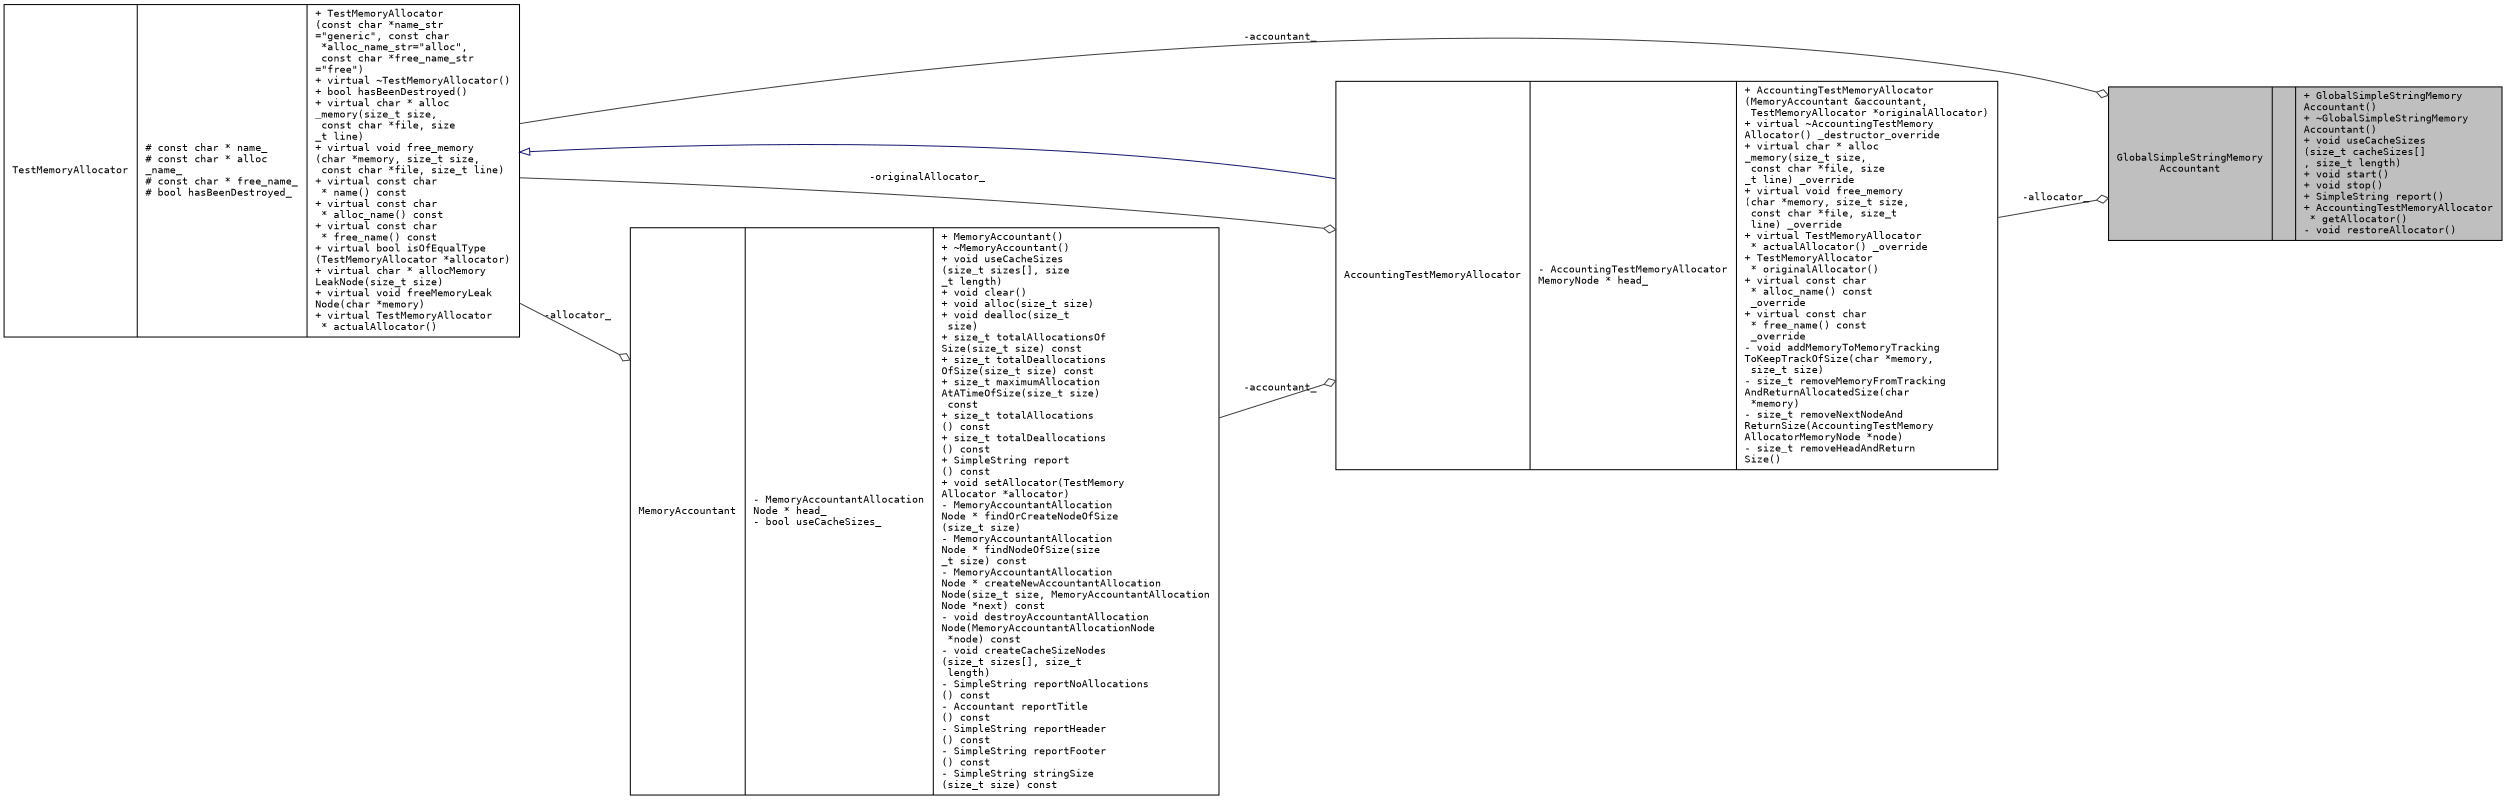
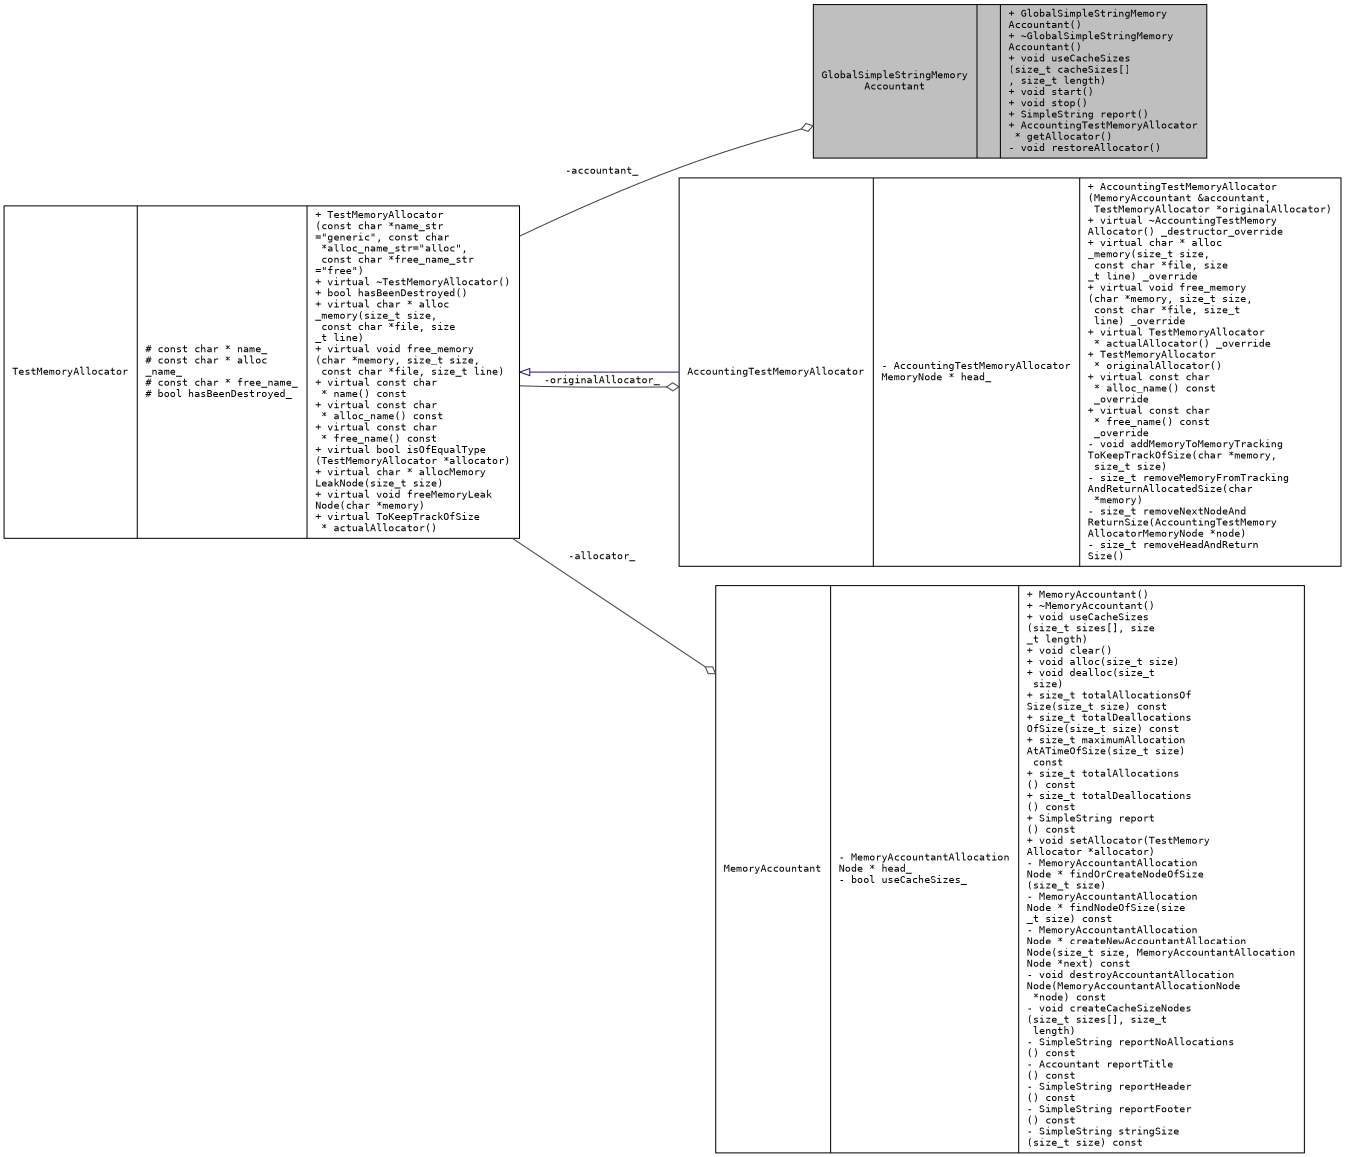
(2047, 209) -> none
(404, 316) -> (398, 517)
(1271, 401) -> none
